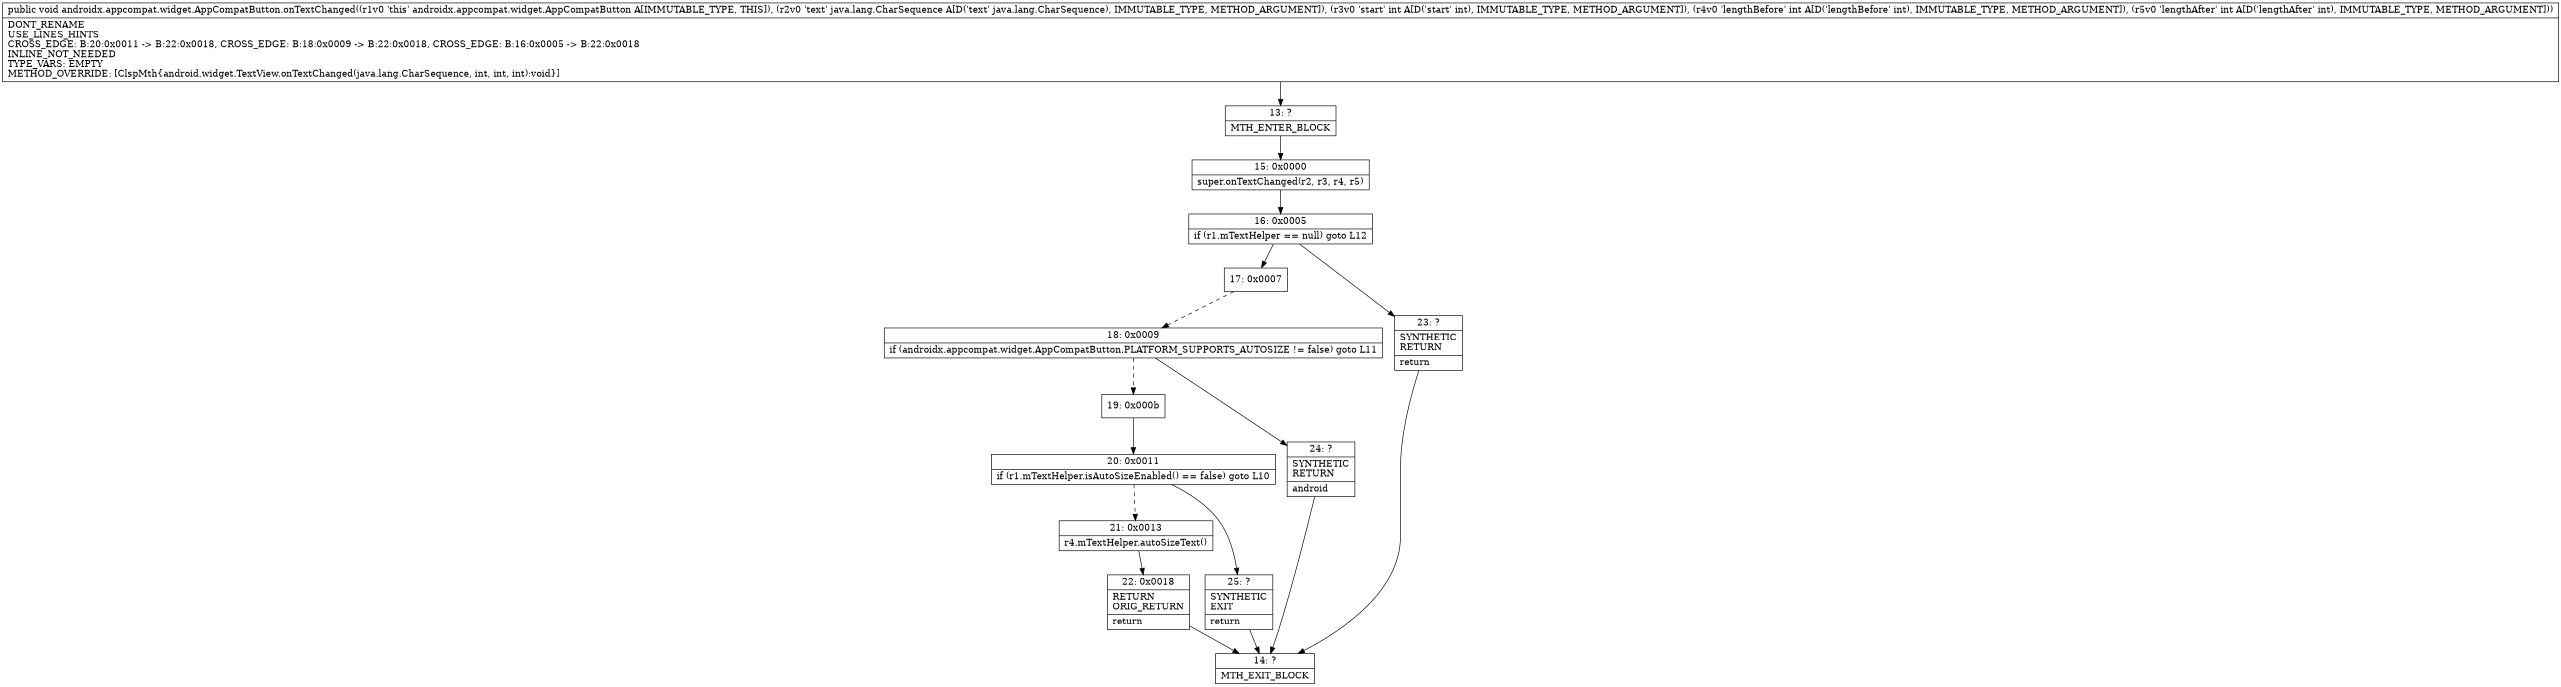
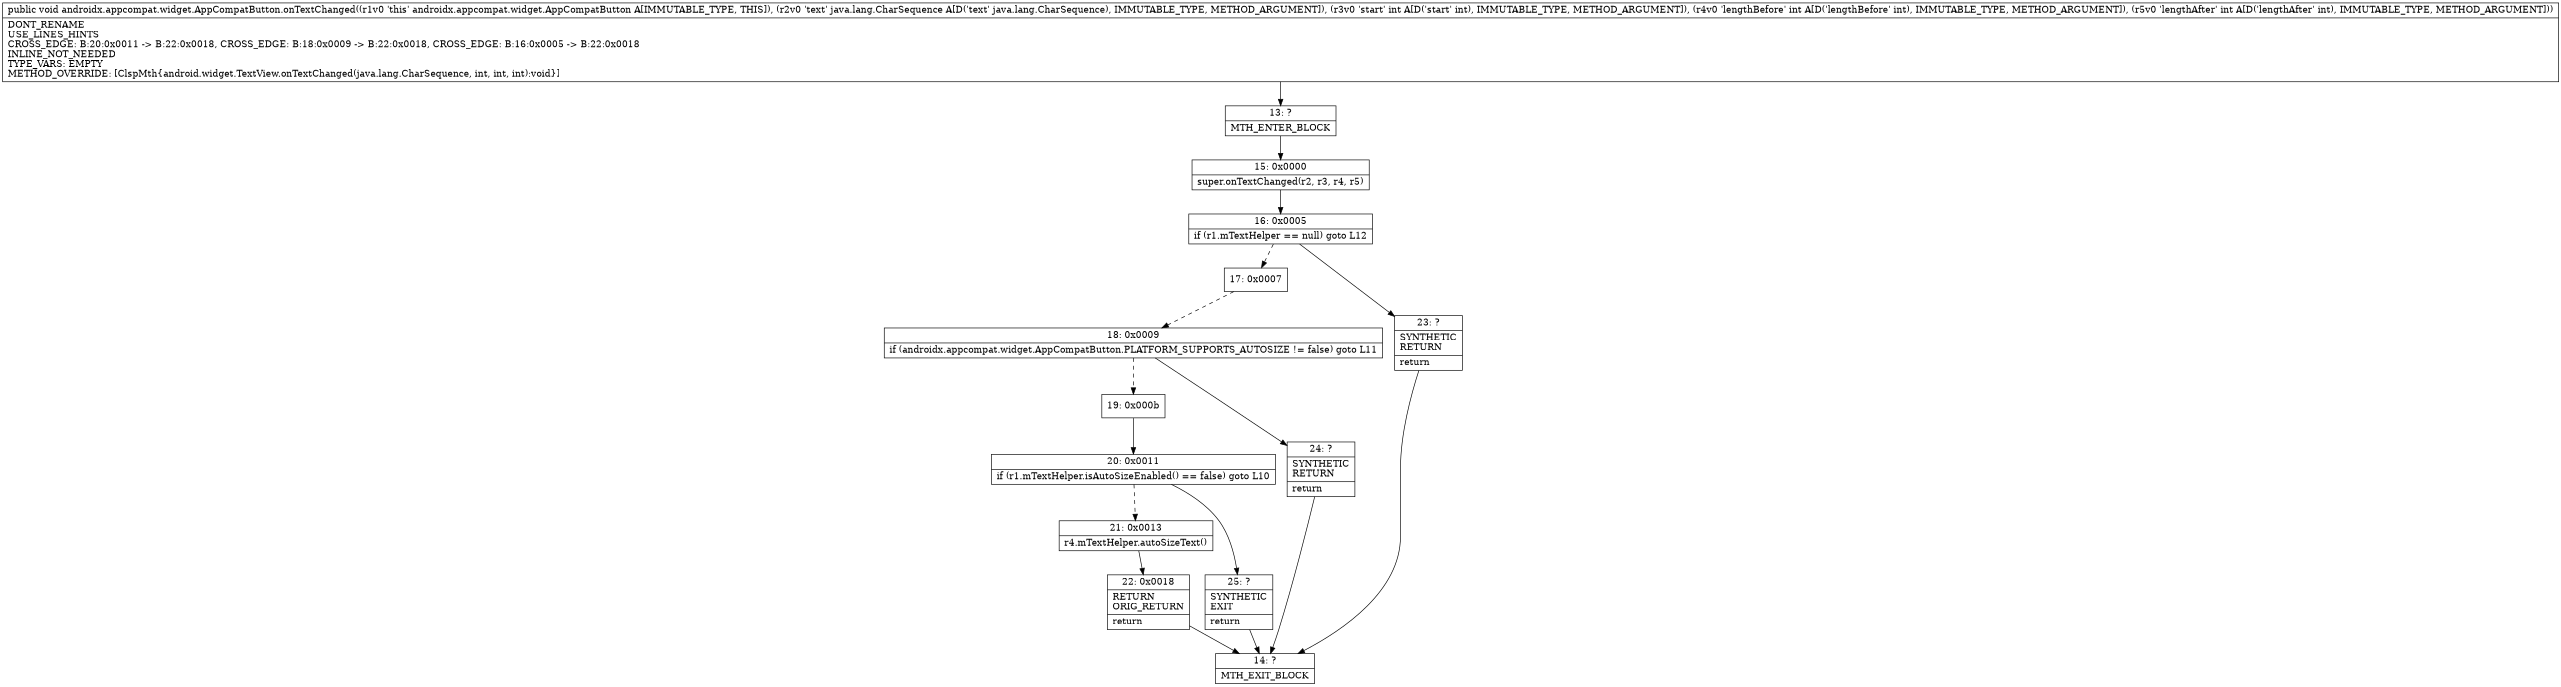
(1269, 253) -> (1269, 253)
(1310, 489) -> (1307, 489)
